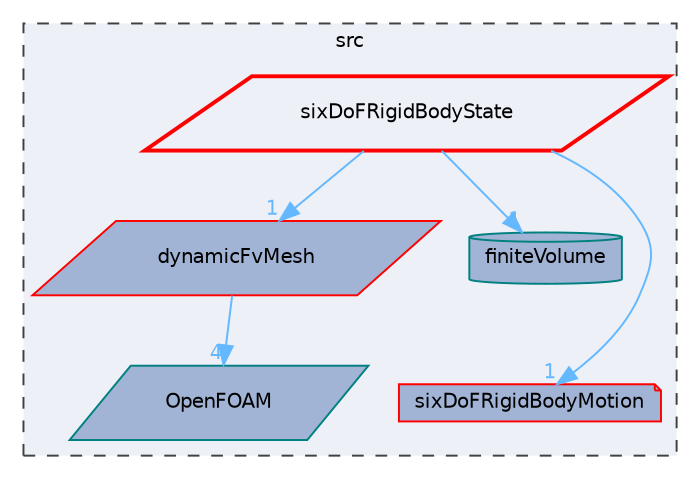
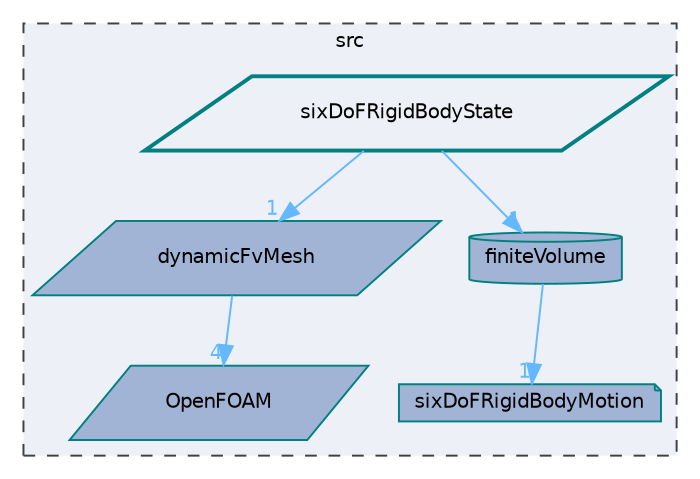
(407, 113) -> (407, 113)
(651, 252) -> (539, 324)
(237, 258) -> (237, 258)
(530, 403) -> (530, 403)
